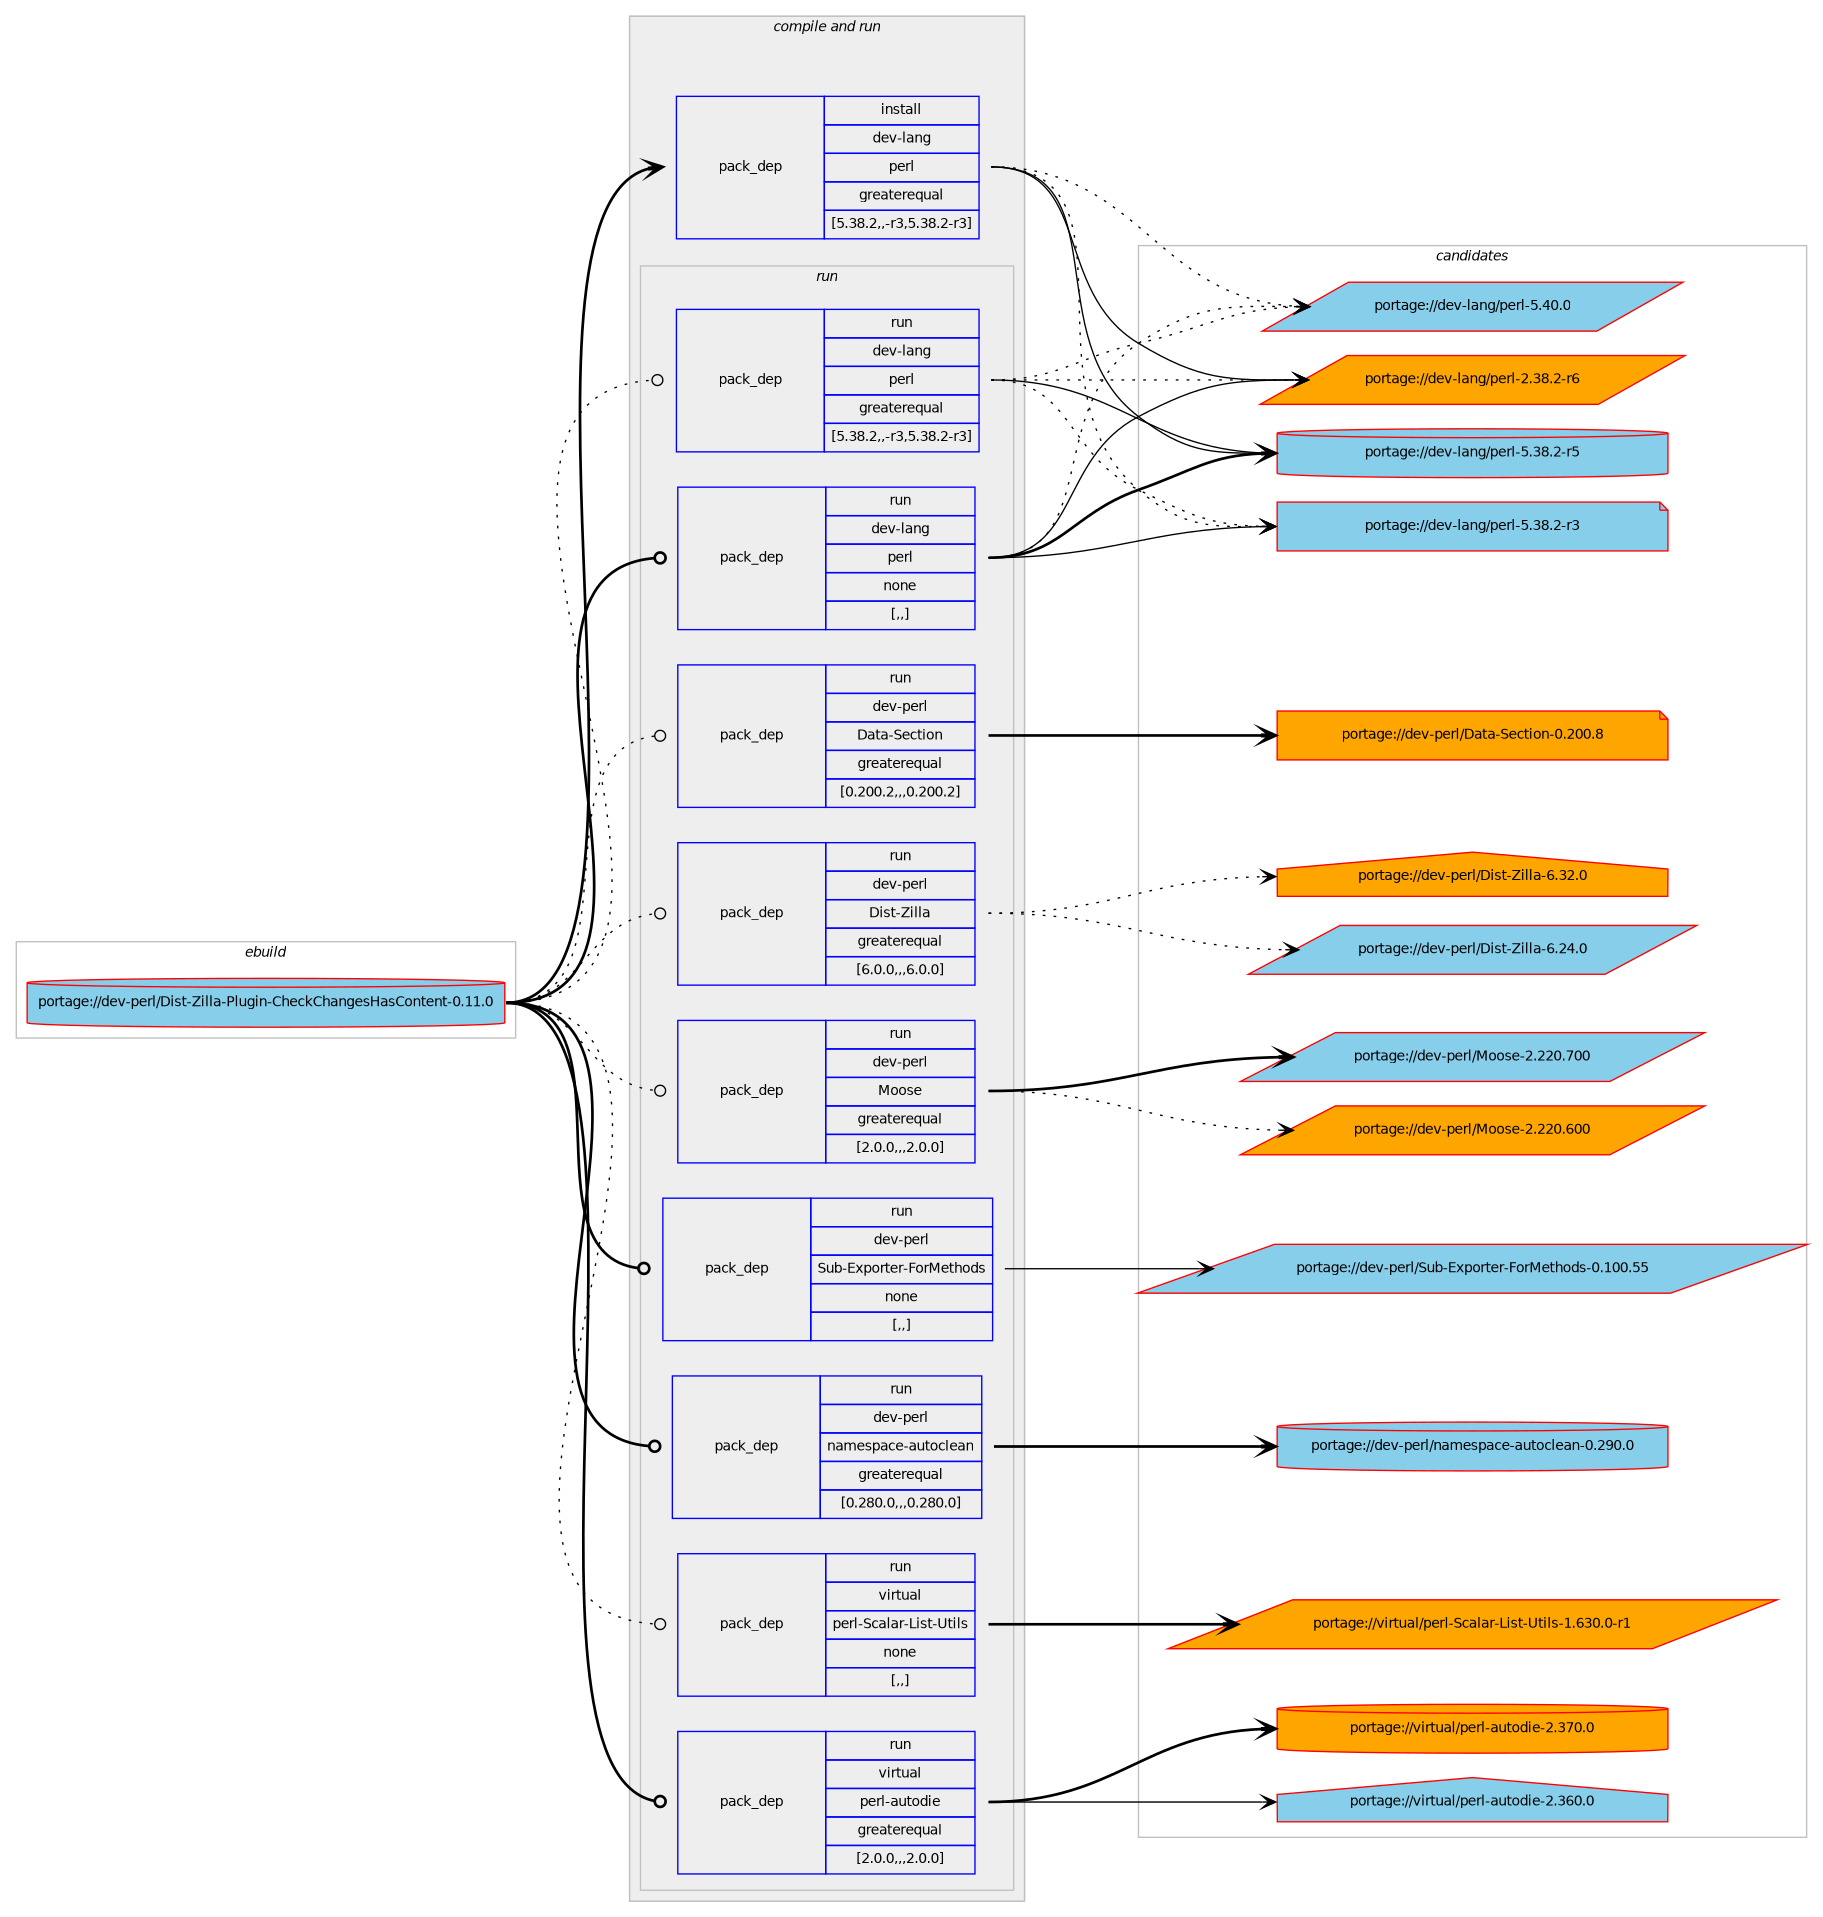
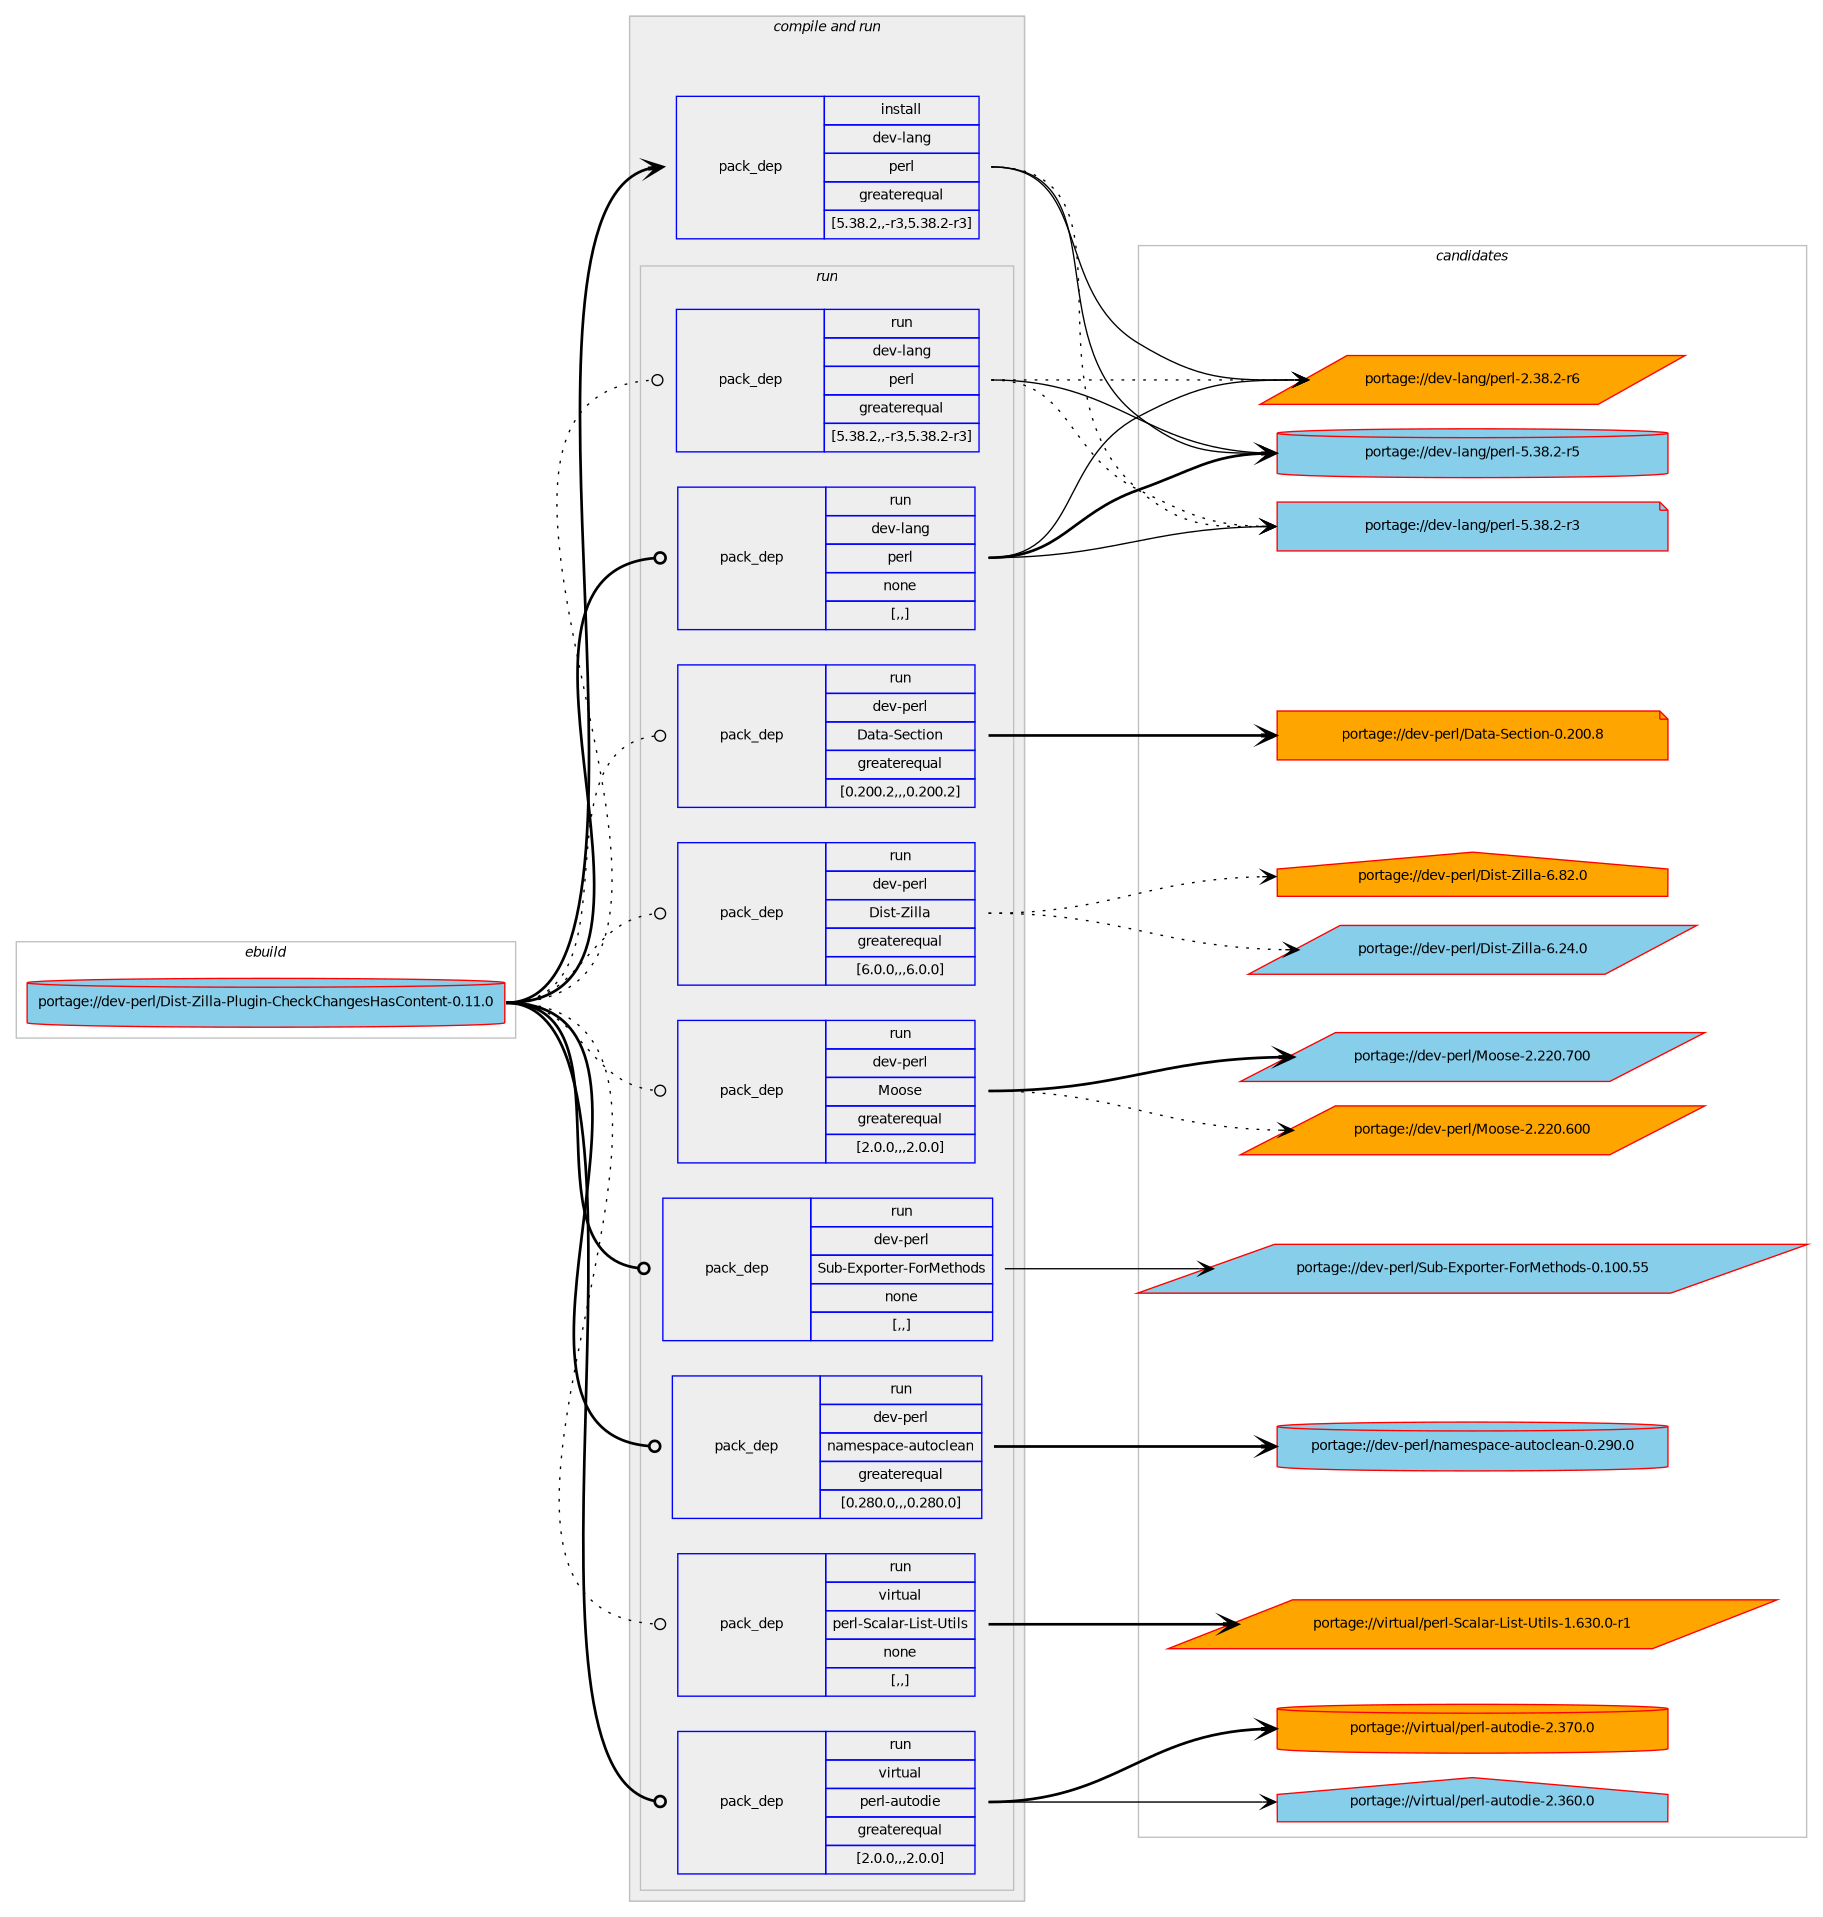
(1473, 307) -> none
(1473, 877) -> (1473, 877)
